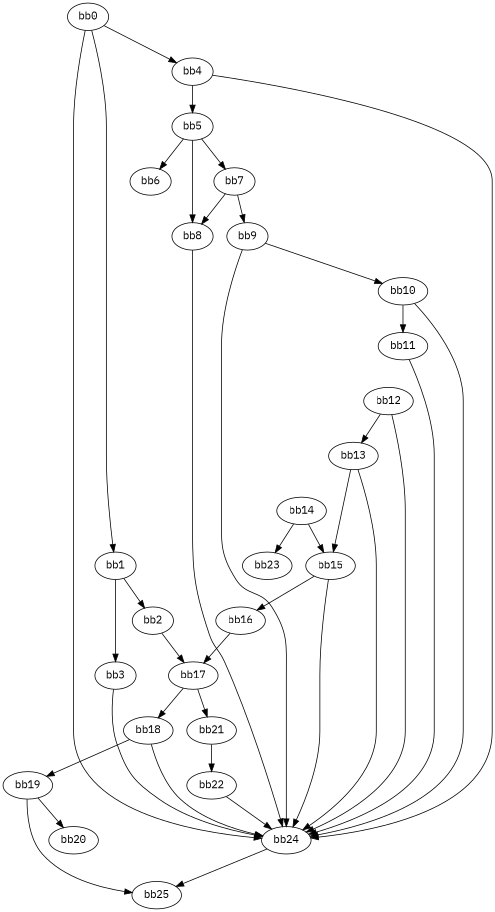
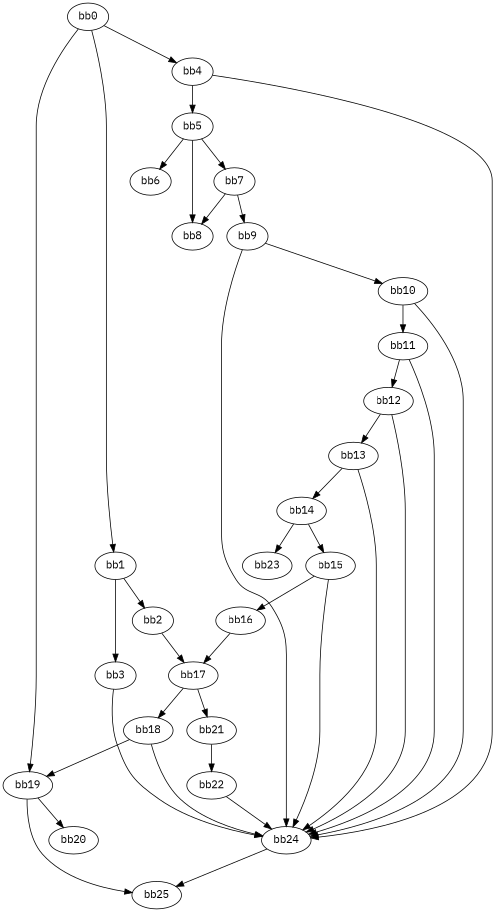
none -> (397, 370)
(74, 494) -> (36, 391)
(343, 507) -> (330, 481)
(193, 543) -> none
